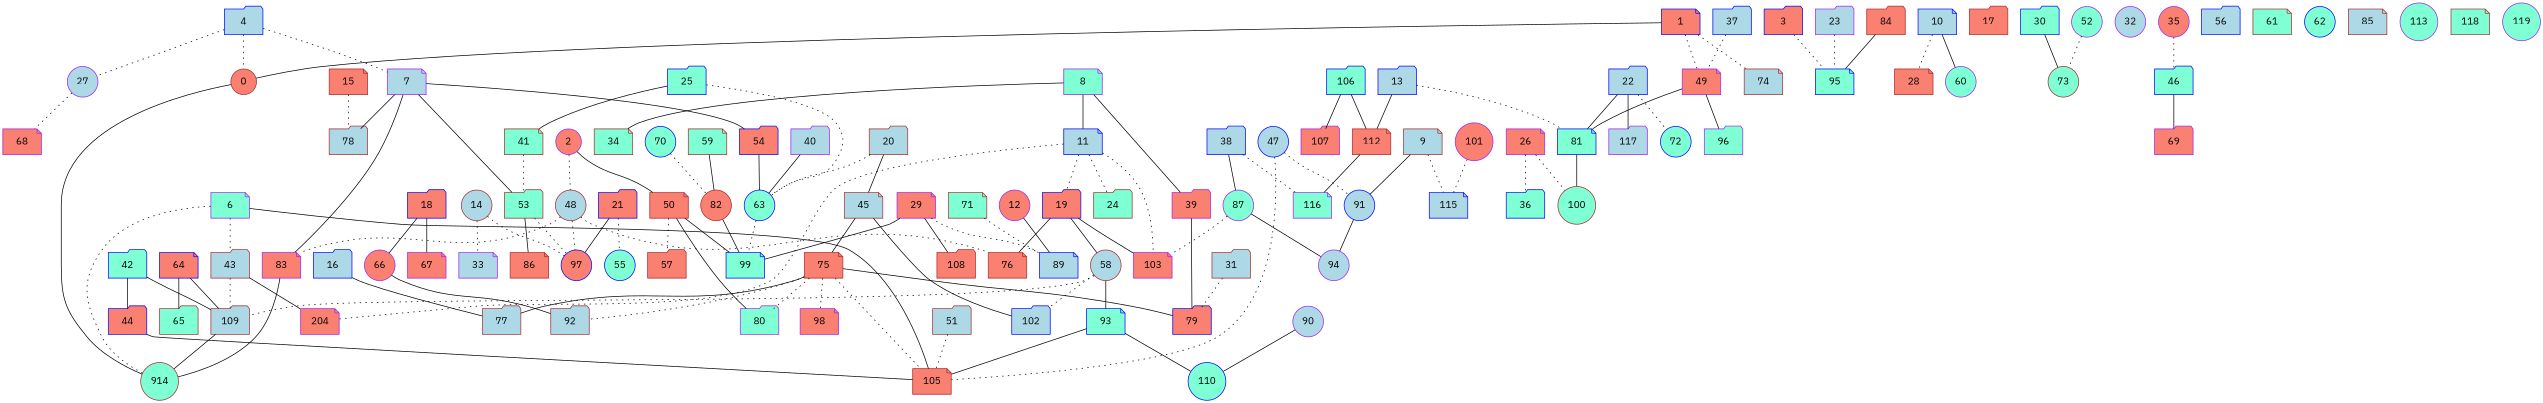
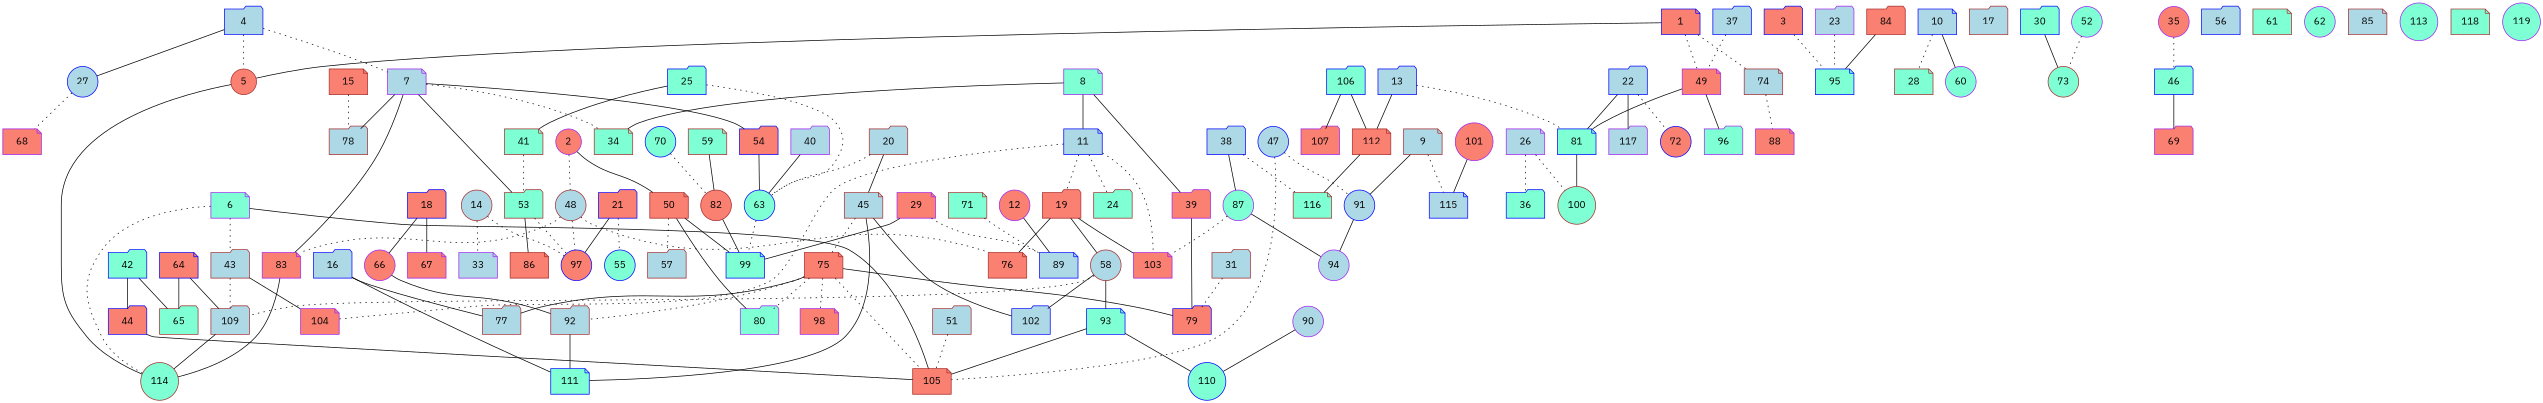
(1989, 22) -> (1989, 22)
(2130, 22) -> none
(2320, 22) -> (2320, 22)
(161, 53) -> (161, 53)
(83, 82) -> (83, 82)
(244, 82) -> (244, 82)
(1914, 82) -> (1914, 82)
none -> (514, 99)
(1525, 142) -> (1525, 142)
(1676, 142) -> (1676, 142)
none -> (1775, 142)
(1460, 176) -> (1460, 176)
(1062, 205) -> (1062, 205)
(1312, 205) -> (1312, 205)
(847, 231) -> (847, 231)
(667, 265) -> (667, 265)
(956, 265) -> none
(174, 291) -> (153, 293)
(1071, 292) -> (1071, 292)
(320, 322) -> (320, 322)
(160, 381) -> (160, 381)
none -> (570, 381)
